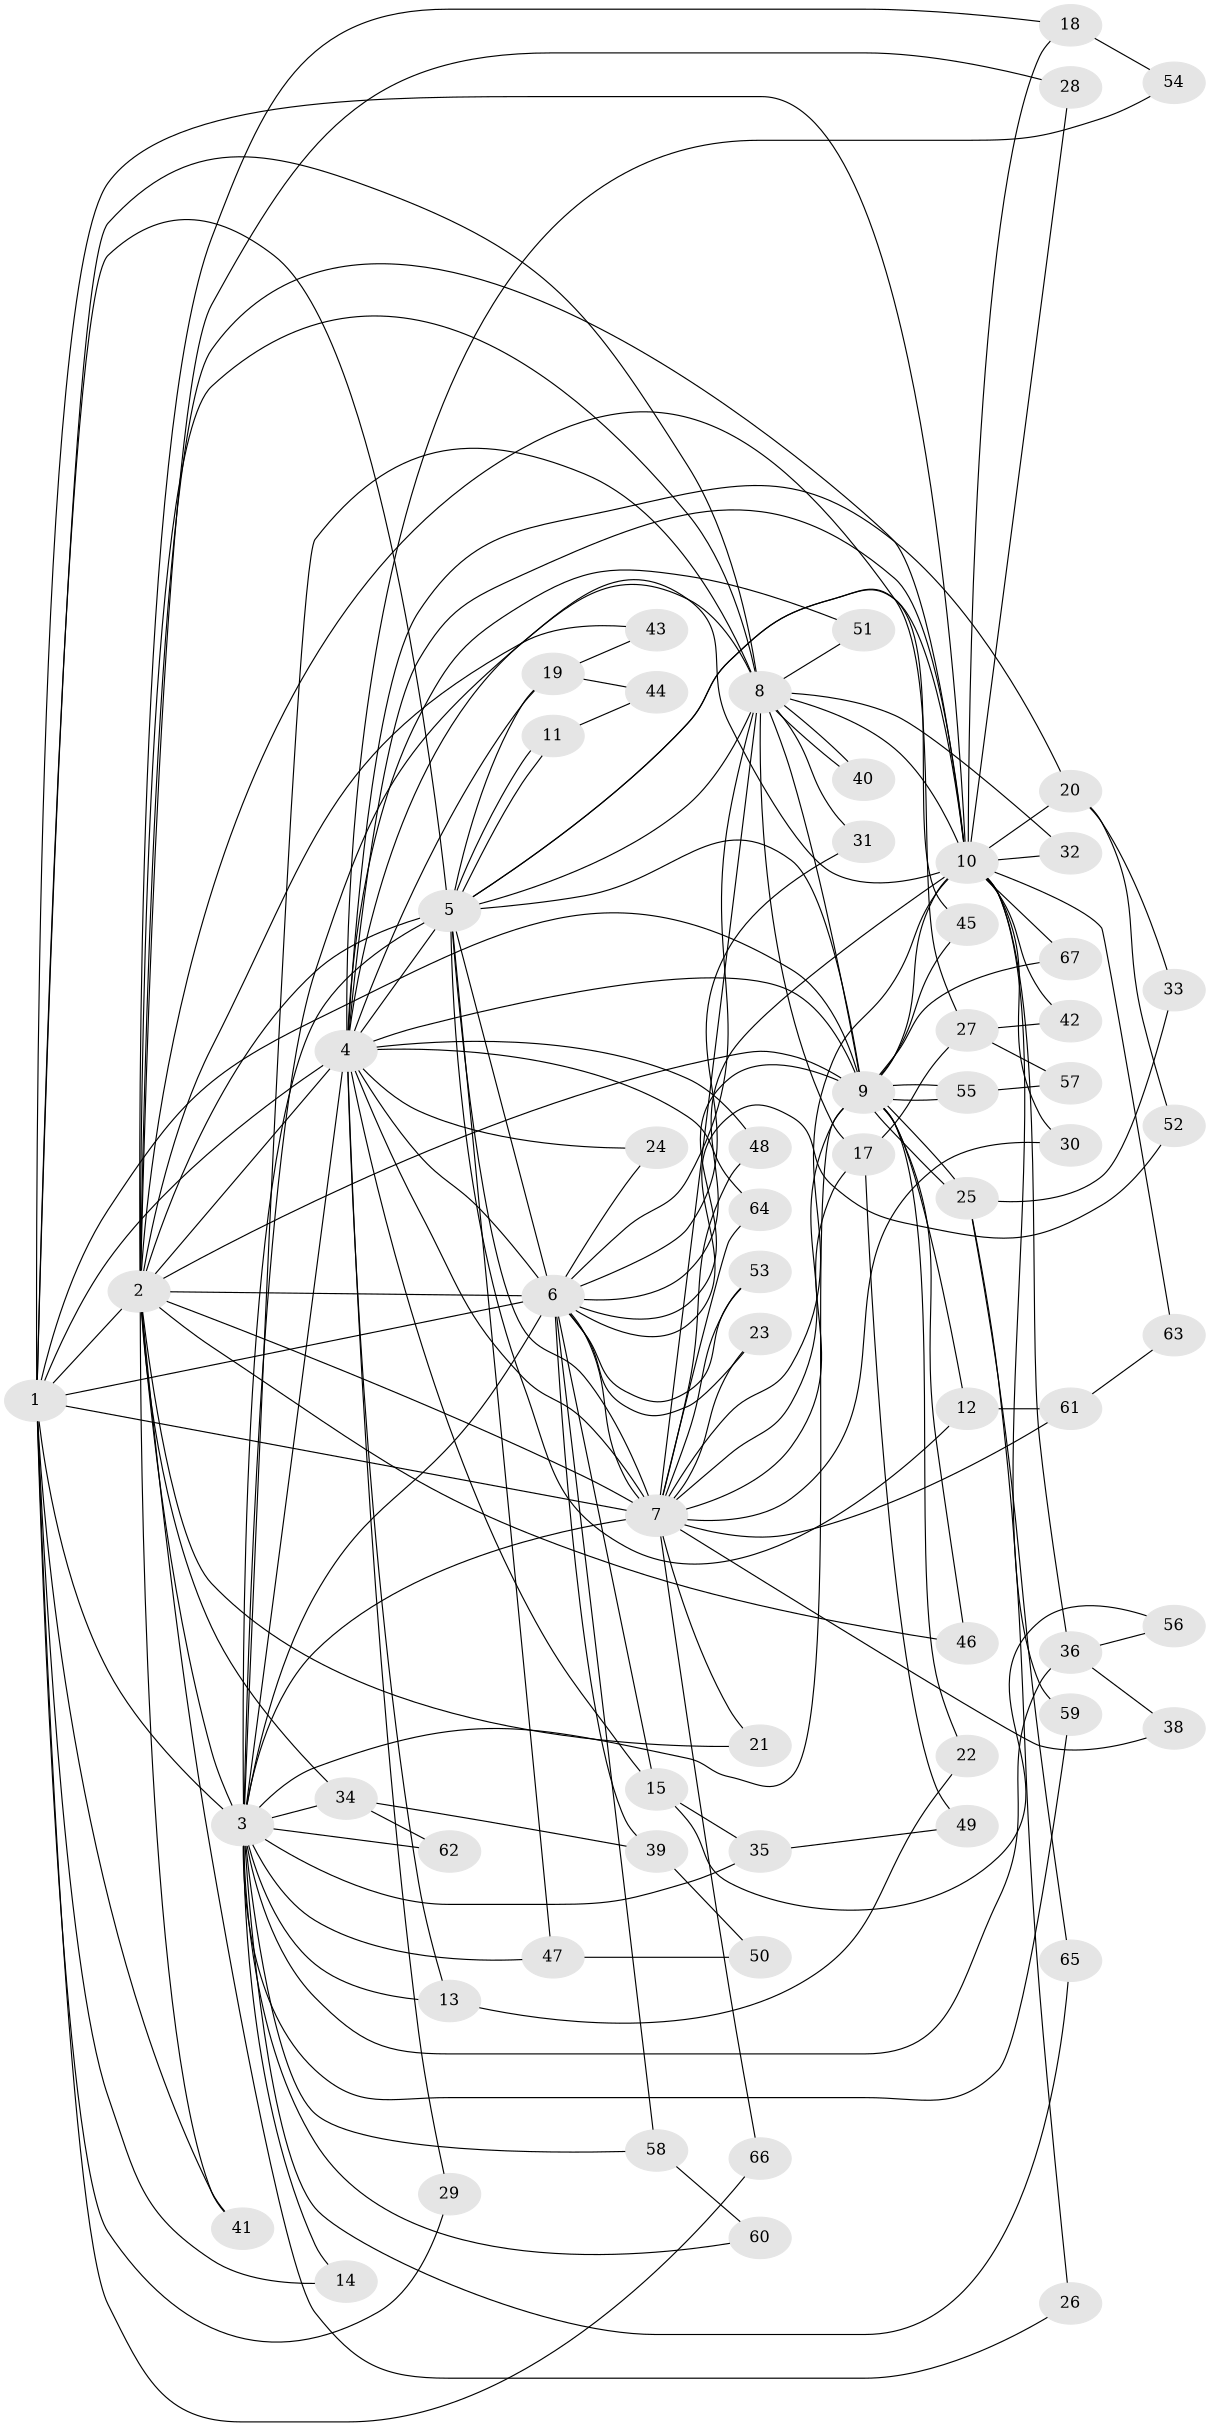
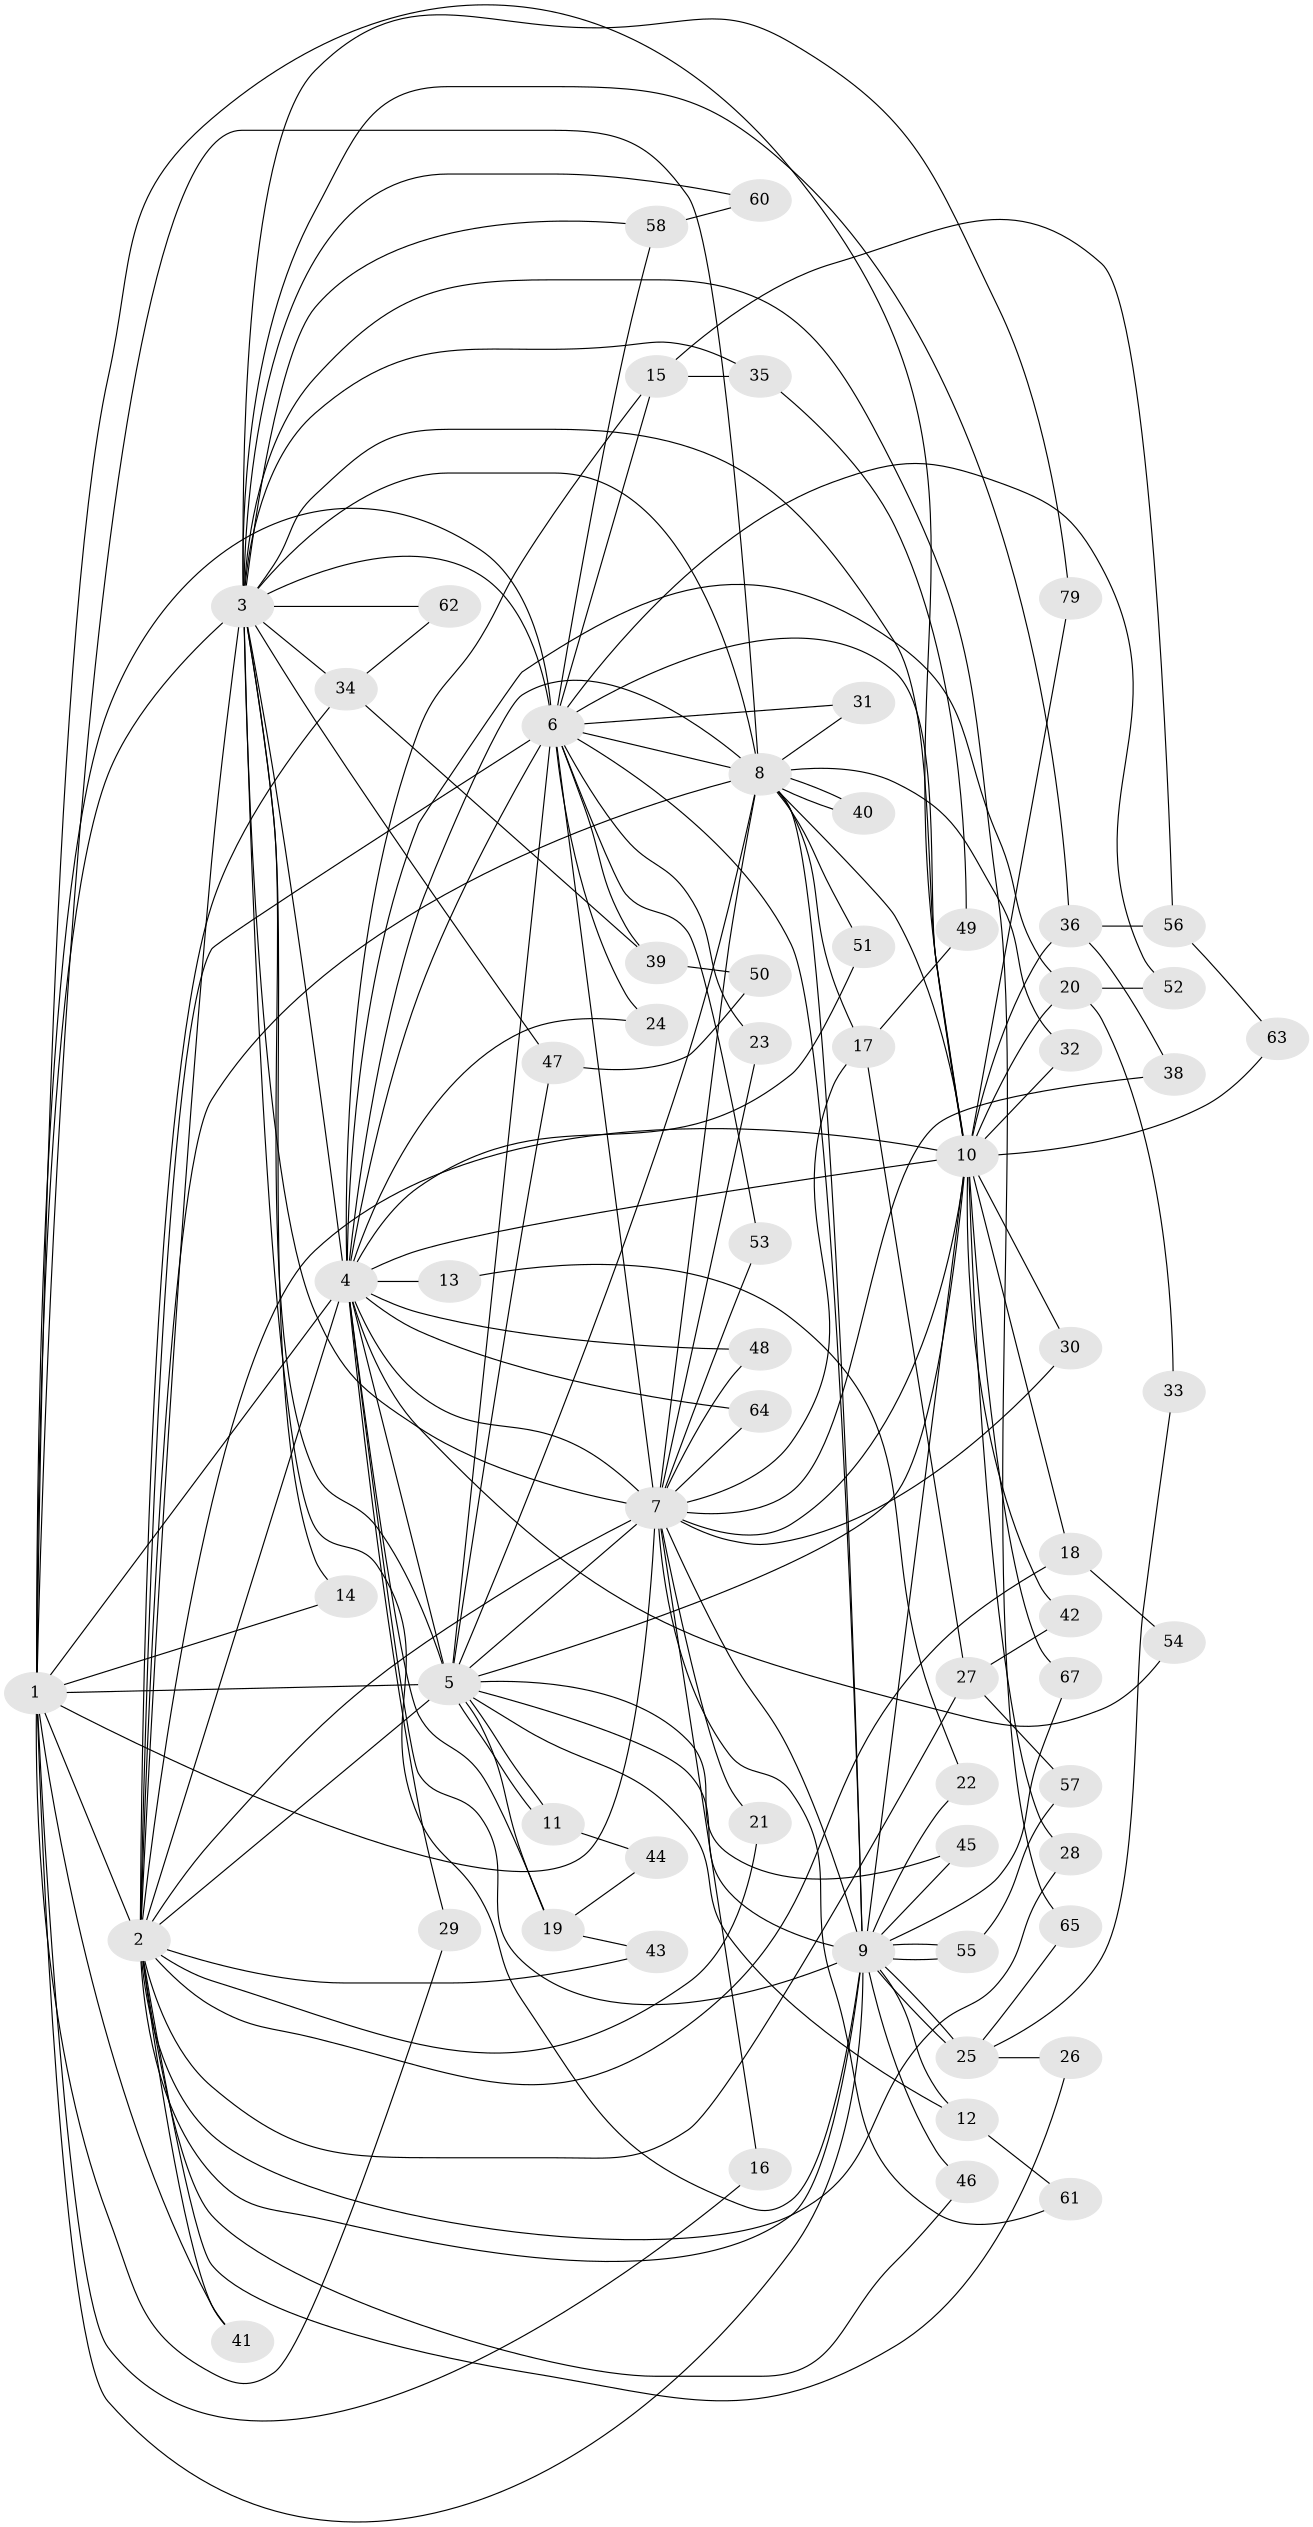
(1122, 1372) -> (1227, 982)
(1071, 1715) -> (1071, 598)
(305, 1955) -> none
(760, 2159) -> (760, 2169)
